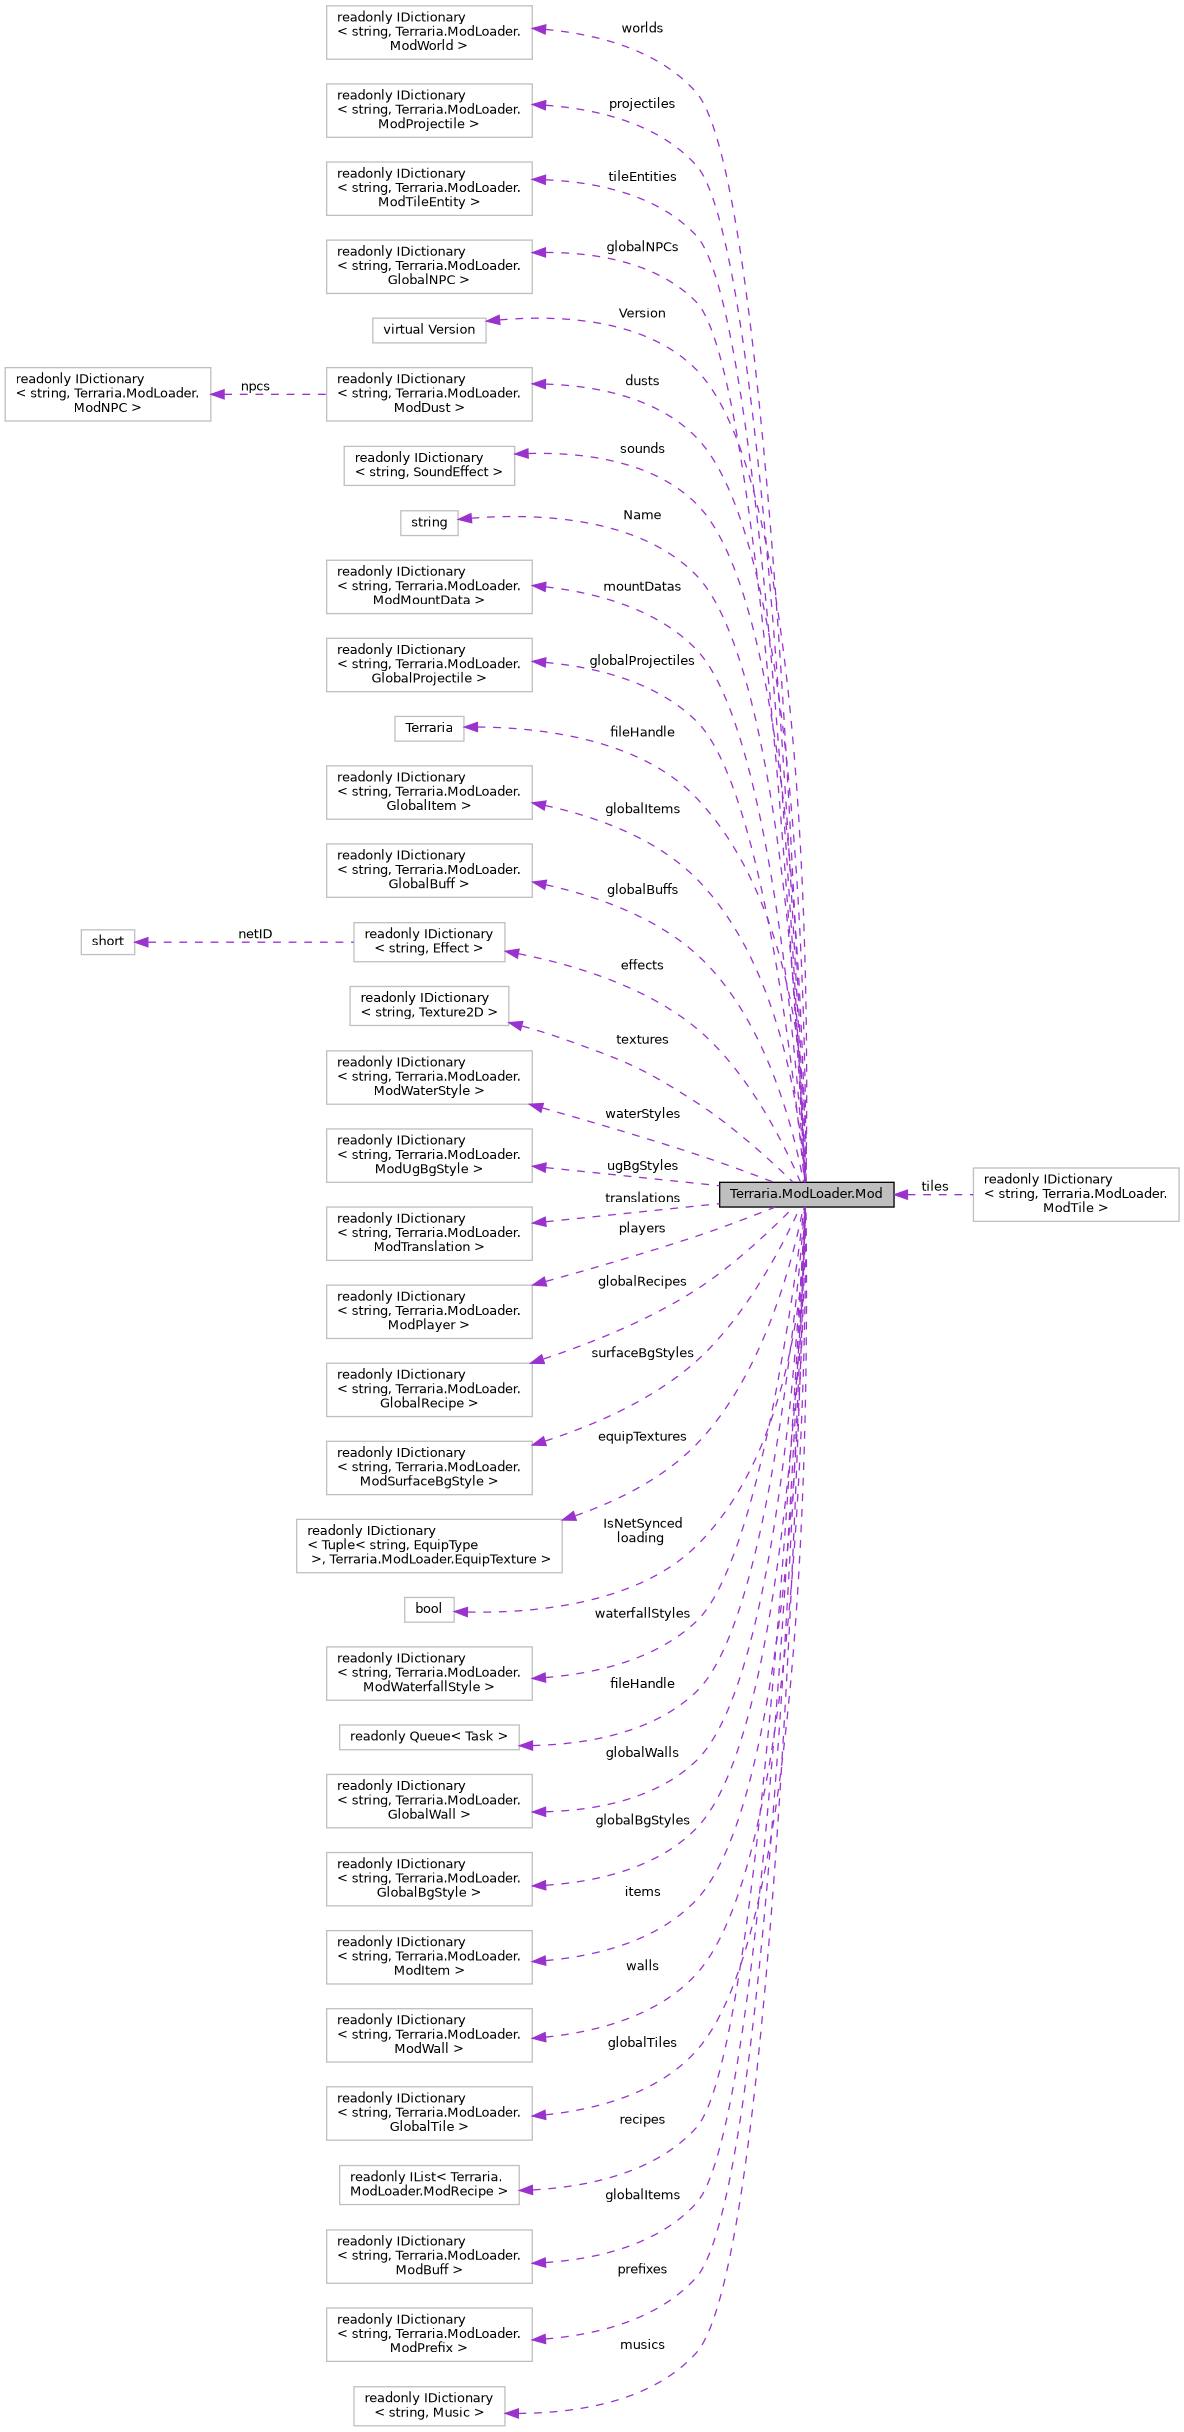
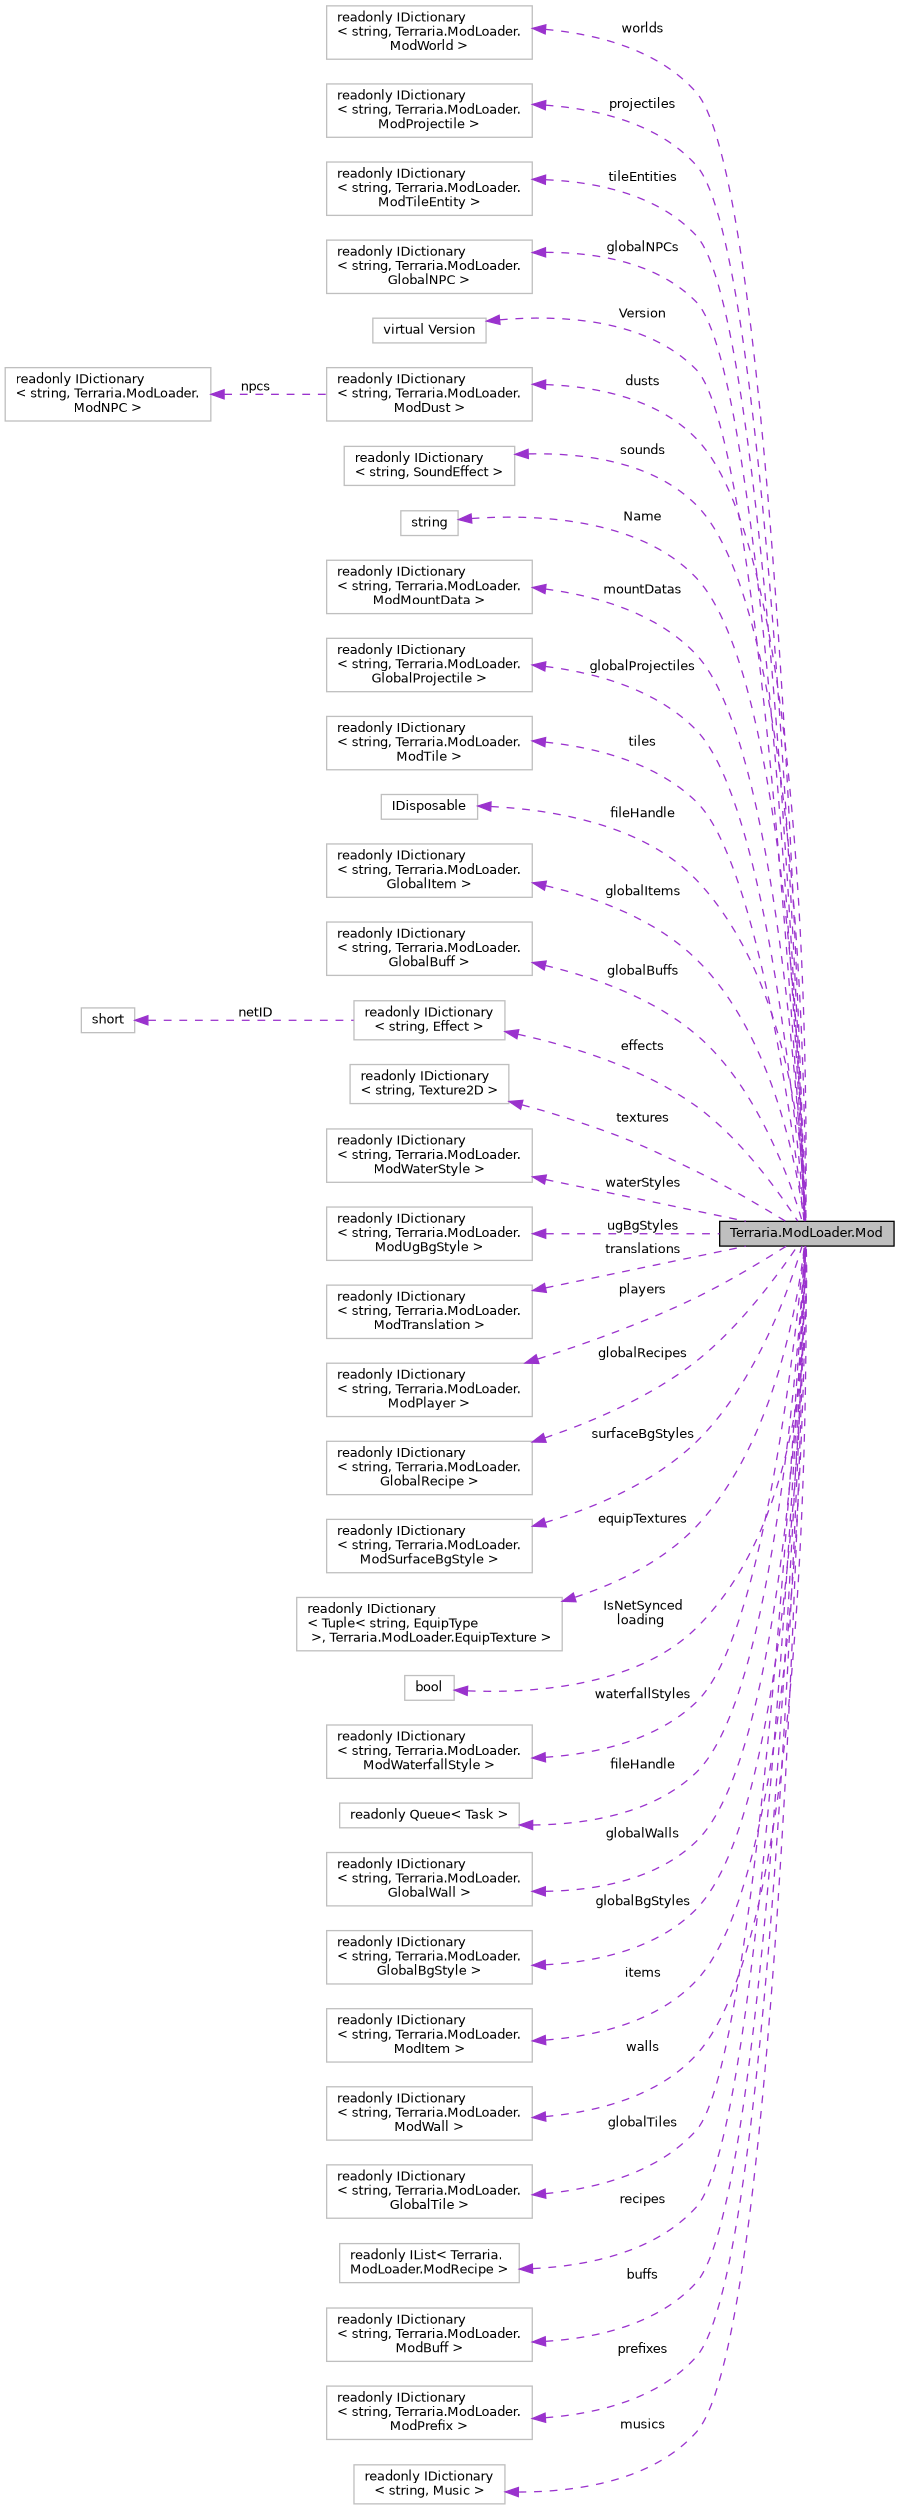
(429, 729) -> (429, 807)
(940, 1195) -> (751, 925)
(641, 2196) -> (641, 2275)
